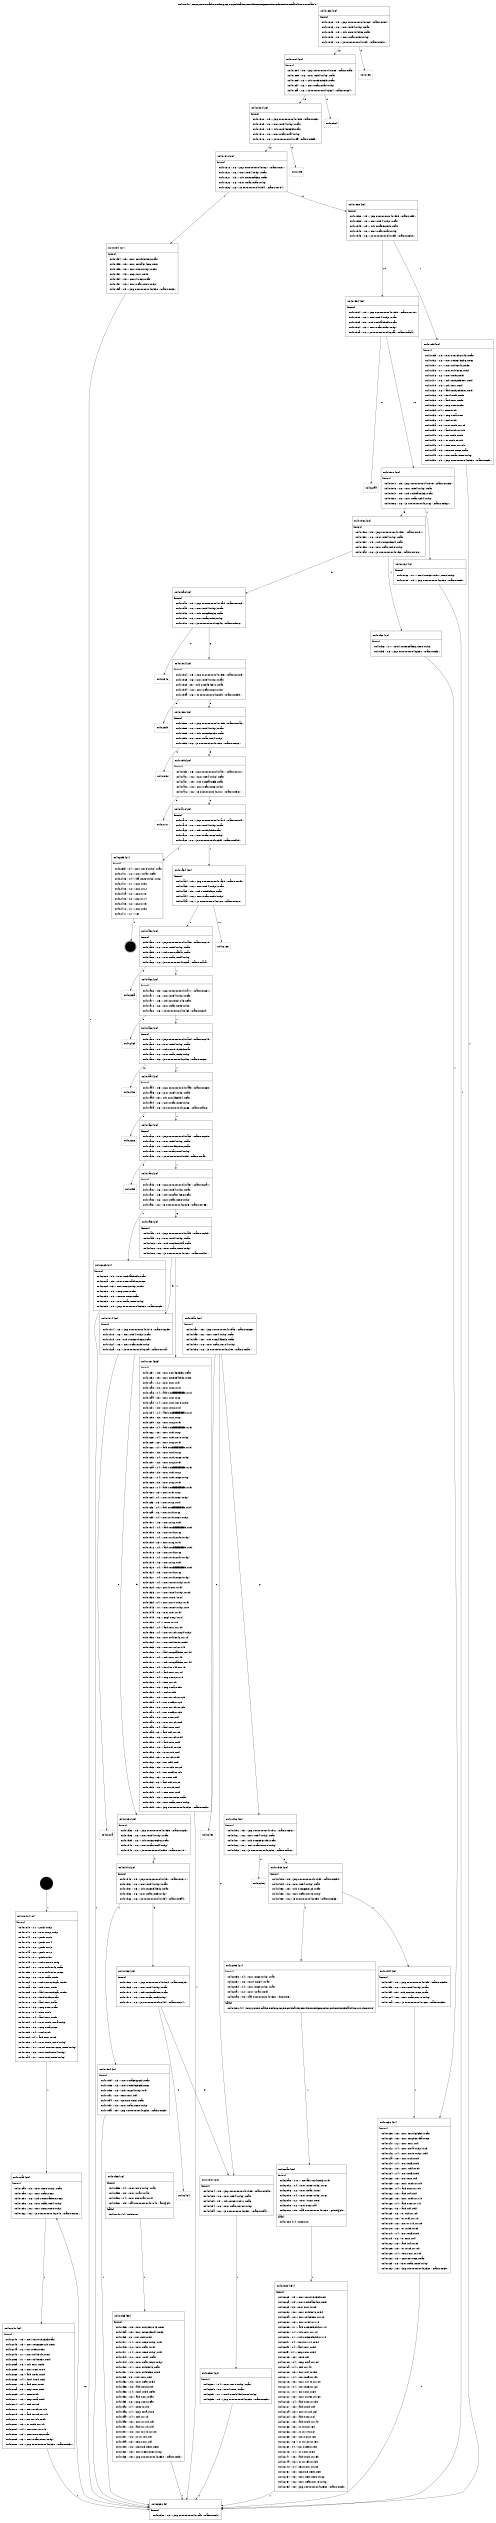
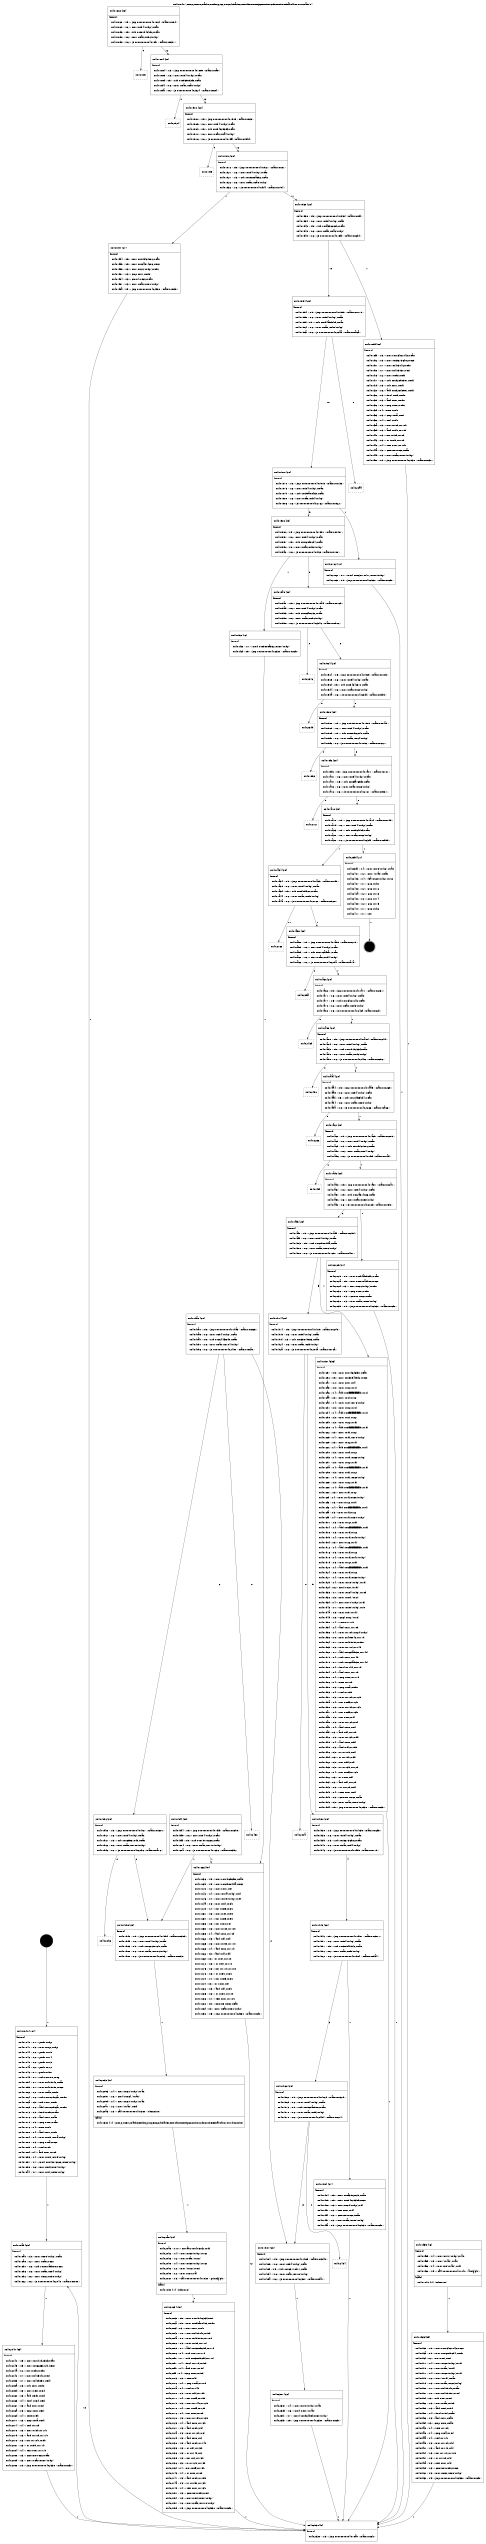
(144, 1068) -> (325, 1068)
(384, 1920) -> (178, 1887)
(421, 2386) -> (251, 2264)
